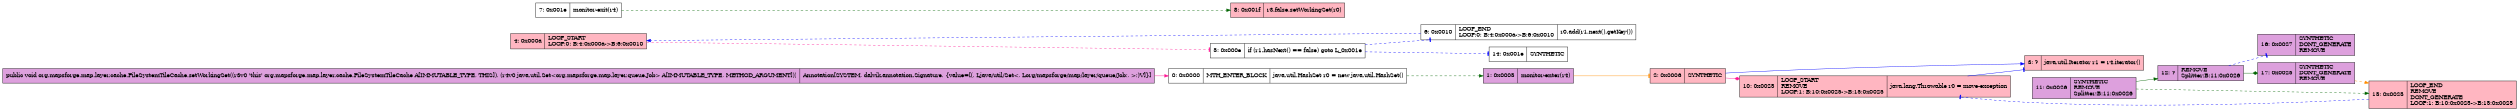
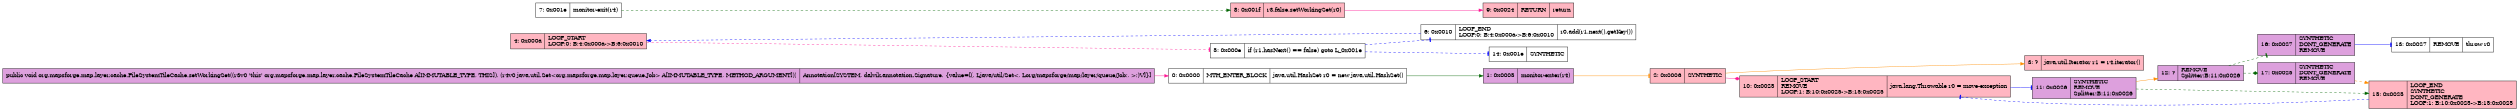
none -> (1528, 10)
none -> (2443, 45)
(2247, 61) -> (2247, 61)
(1873, 67) -> (1873, 67)
(1995, 73) -> (2020, 88)
(2248, 73) -> (2248, 73)
(1443, 76) -> (1443, 76)
(2145, 80) -> (2145, 80)
(2423, 92) -> (2428, 92)
